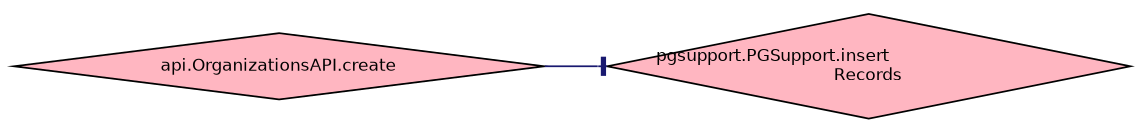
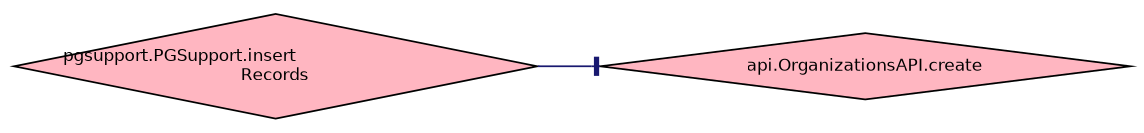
(571, 66) -> (565, 66)
